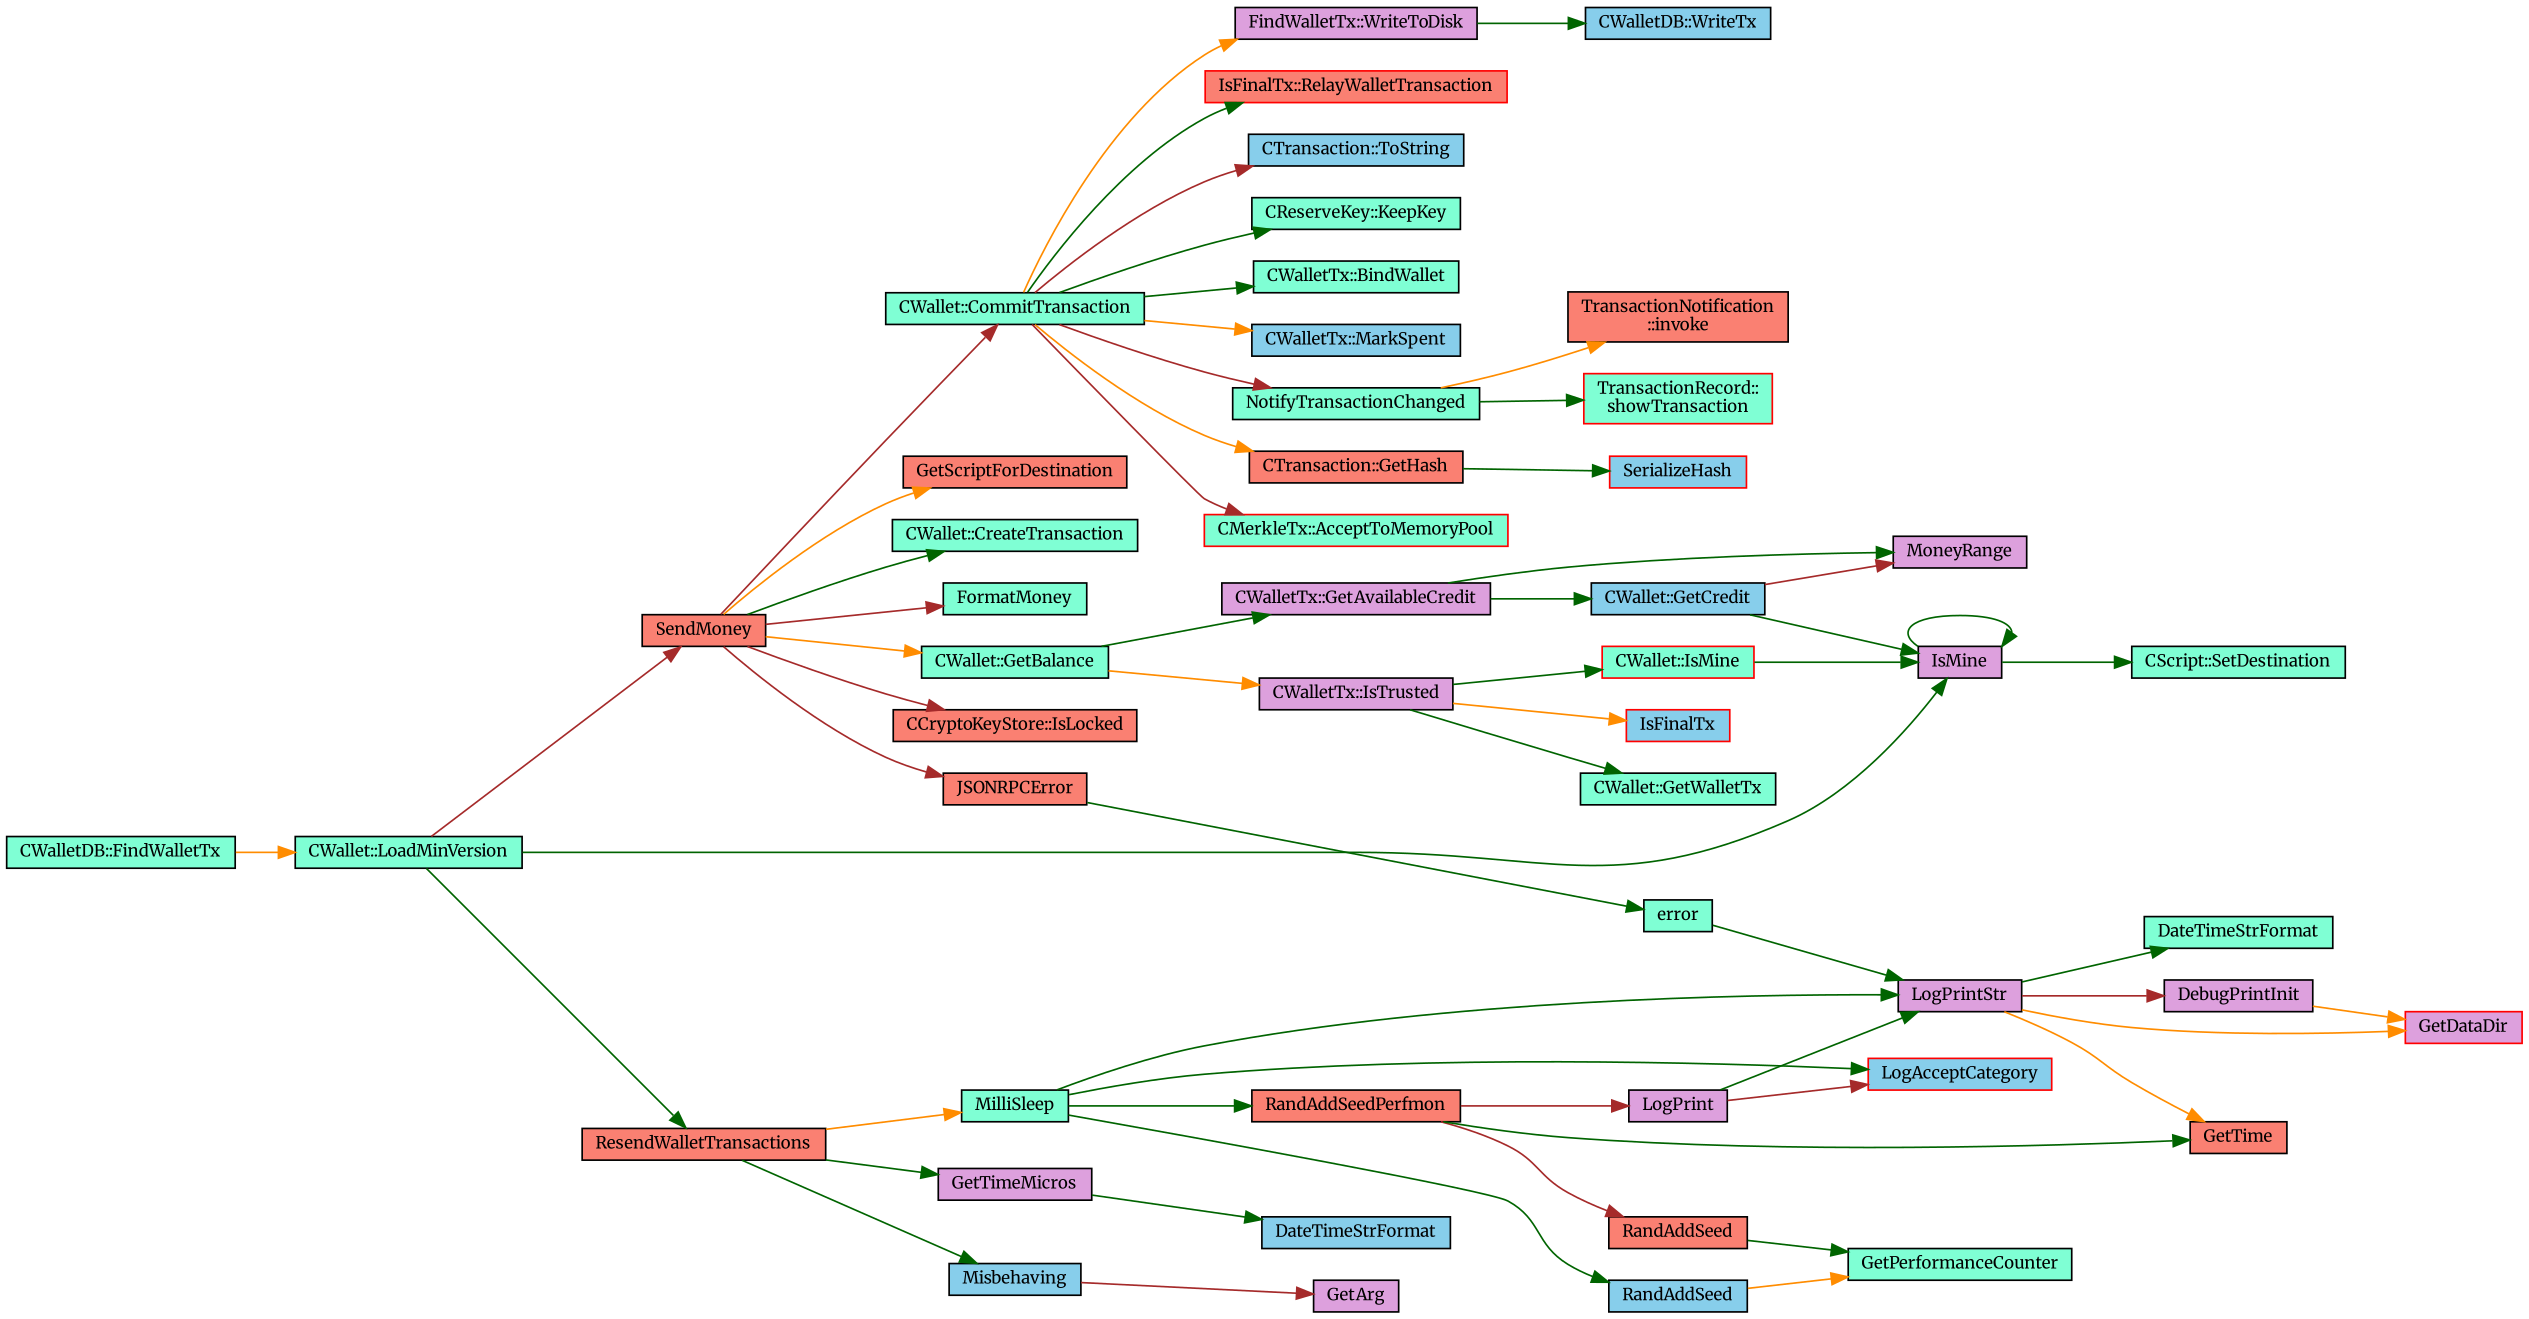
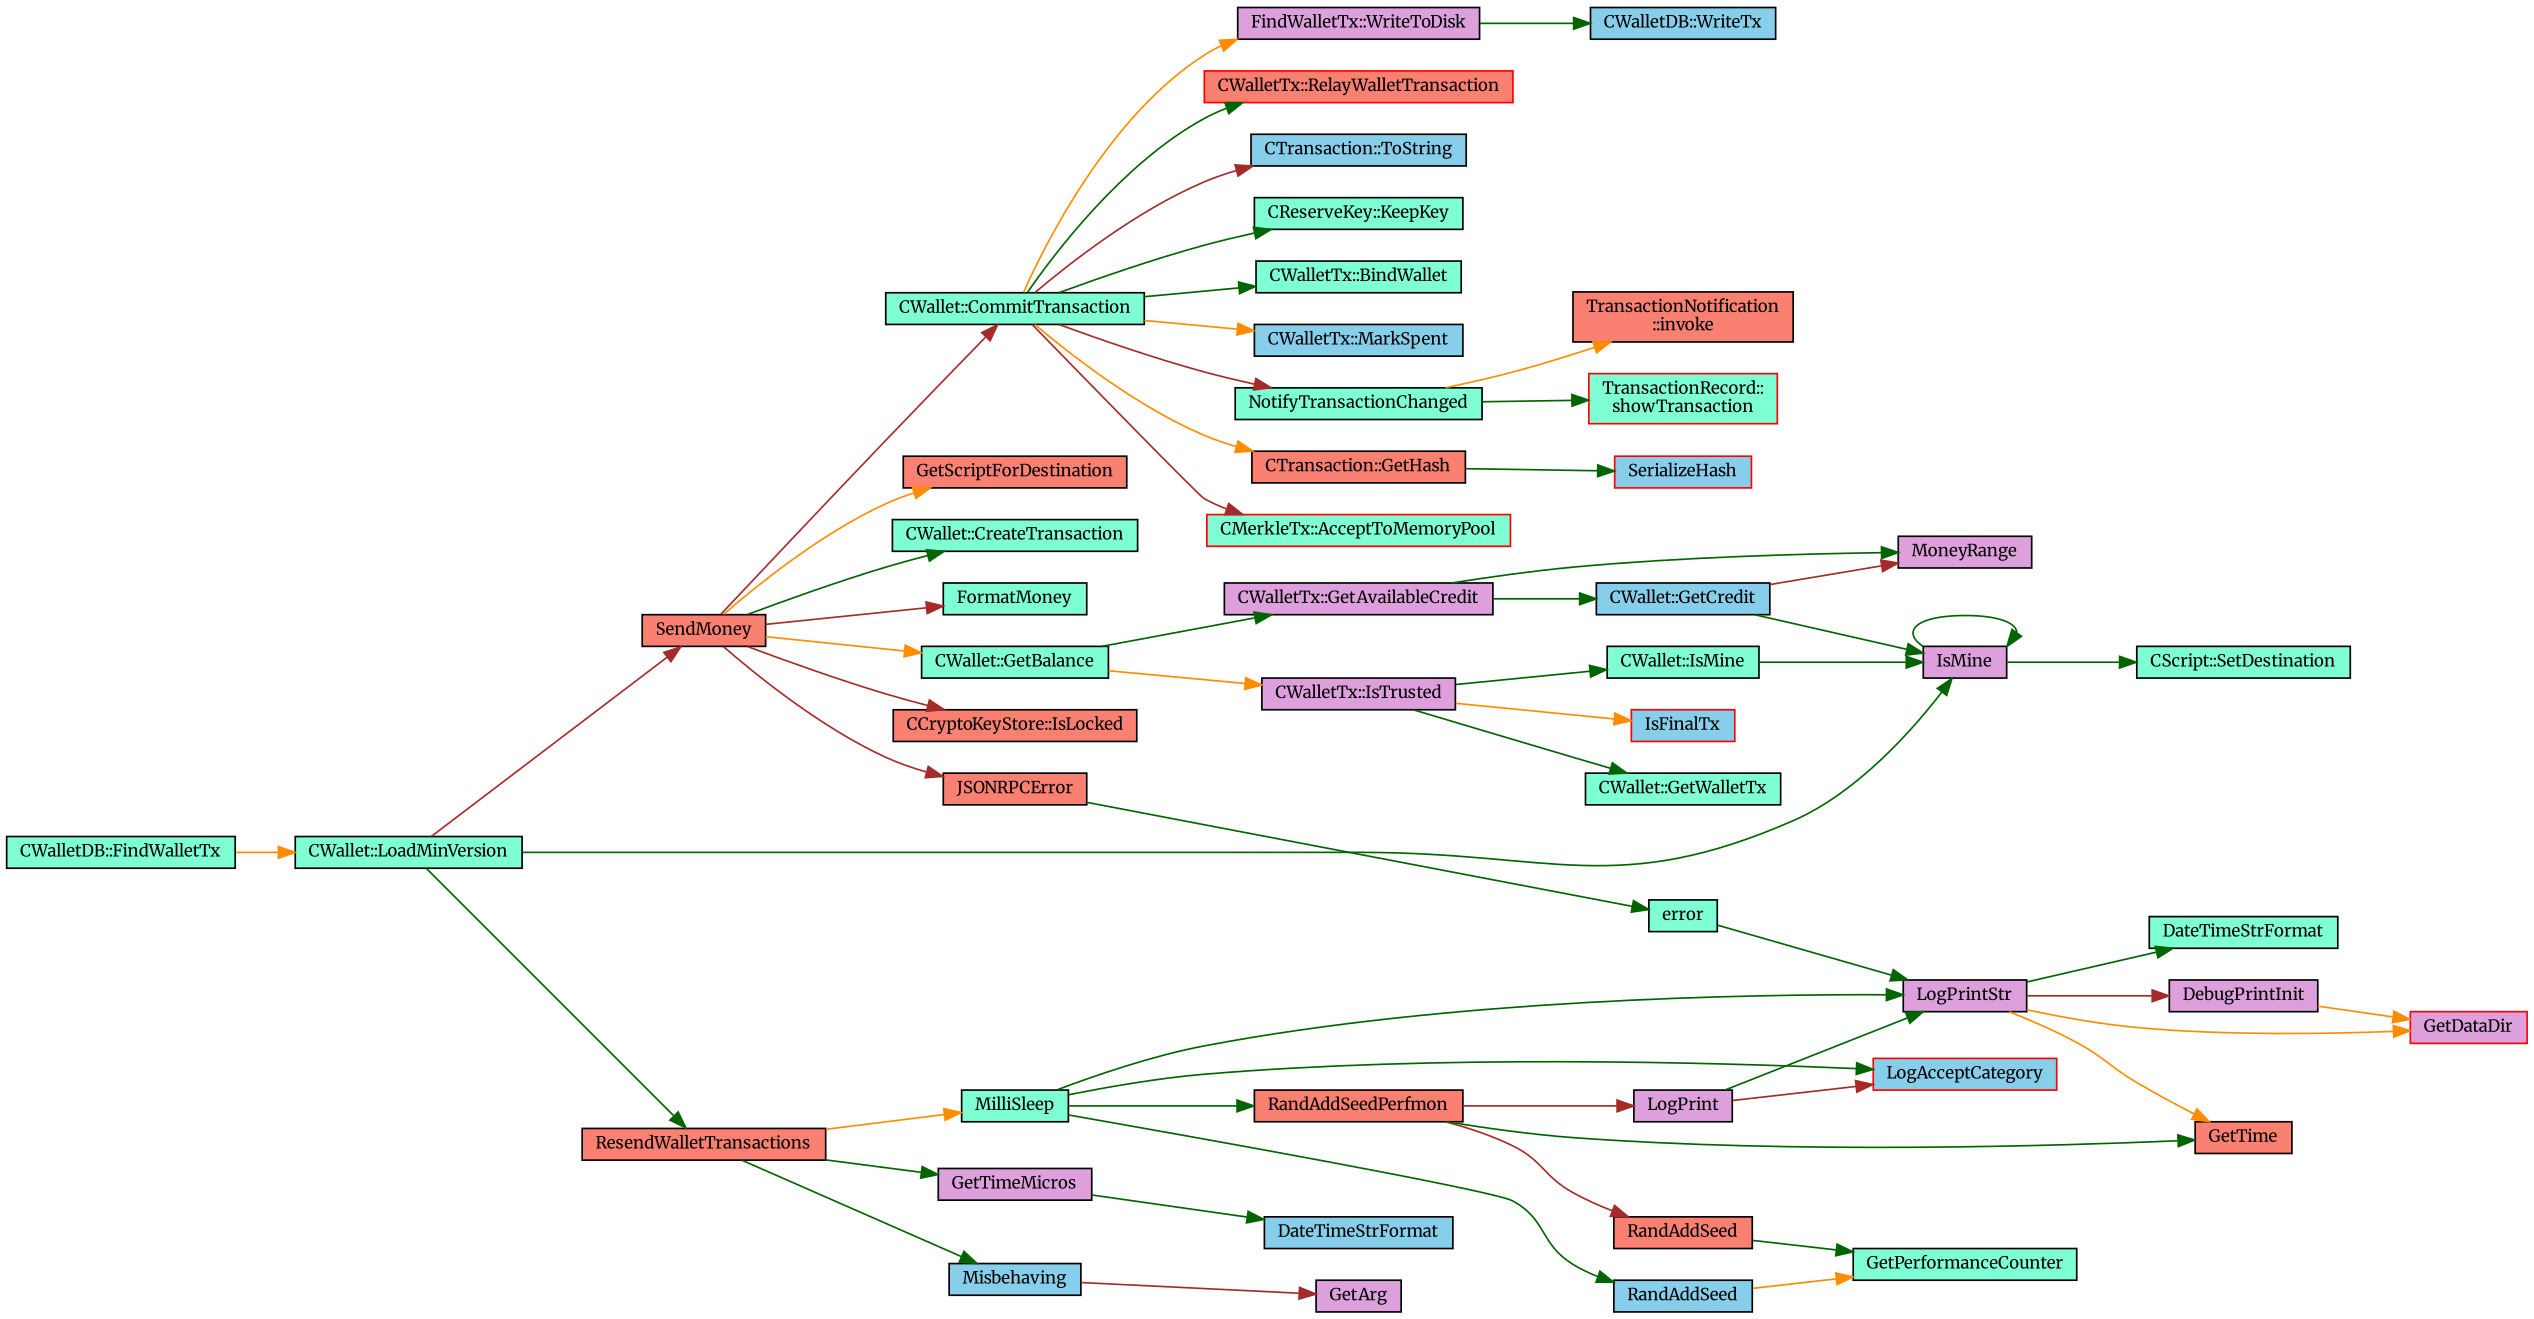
(1356, 87) -> (1359, 87)
(1678, 662) -> (1683, 662)
